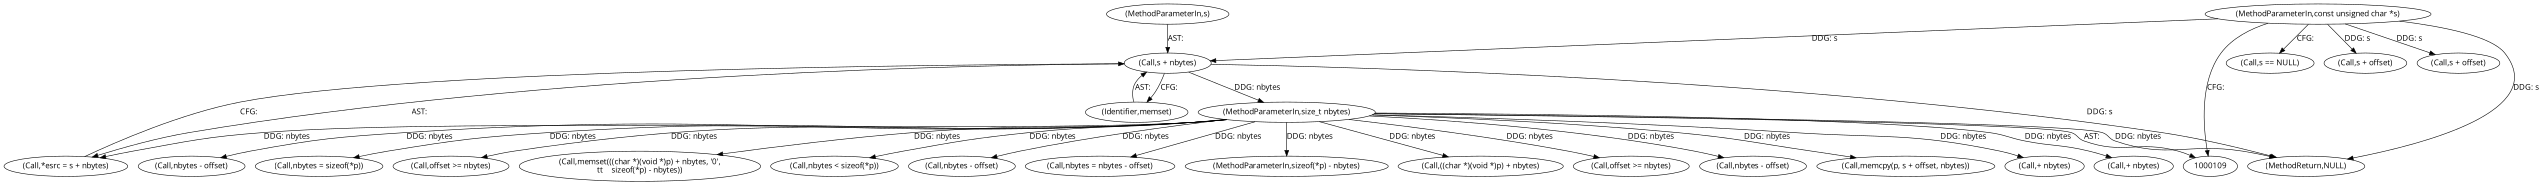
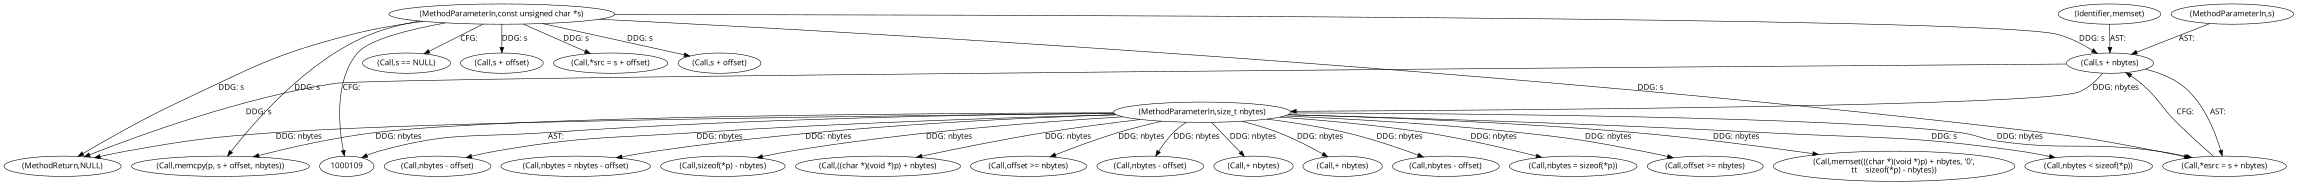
none -> (611, 63)
none -> (313, 68)
none -> (1433, 73)
(1159, 86) -> none
(1053, 137) -> (1944, 137)
(1287, 166) -> (723, 166)
